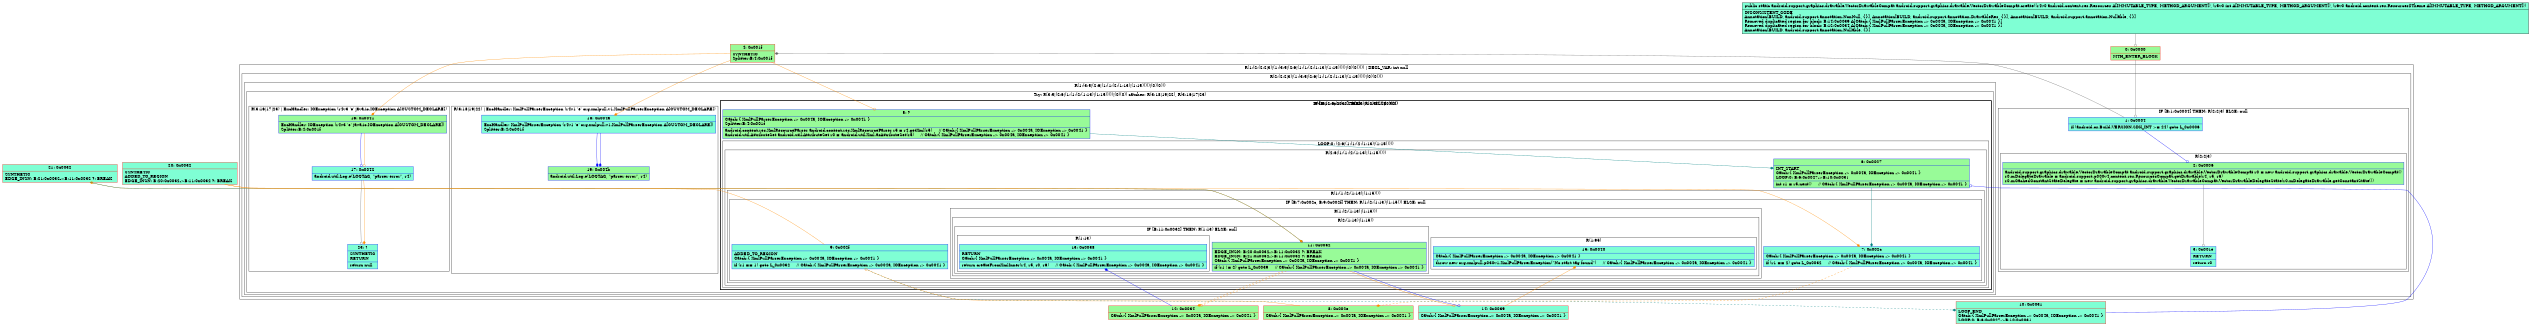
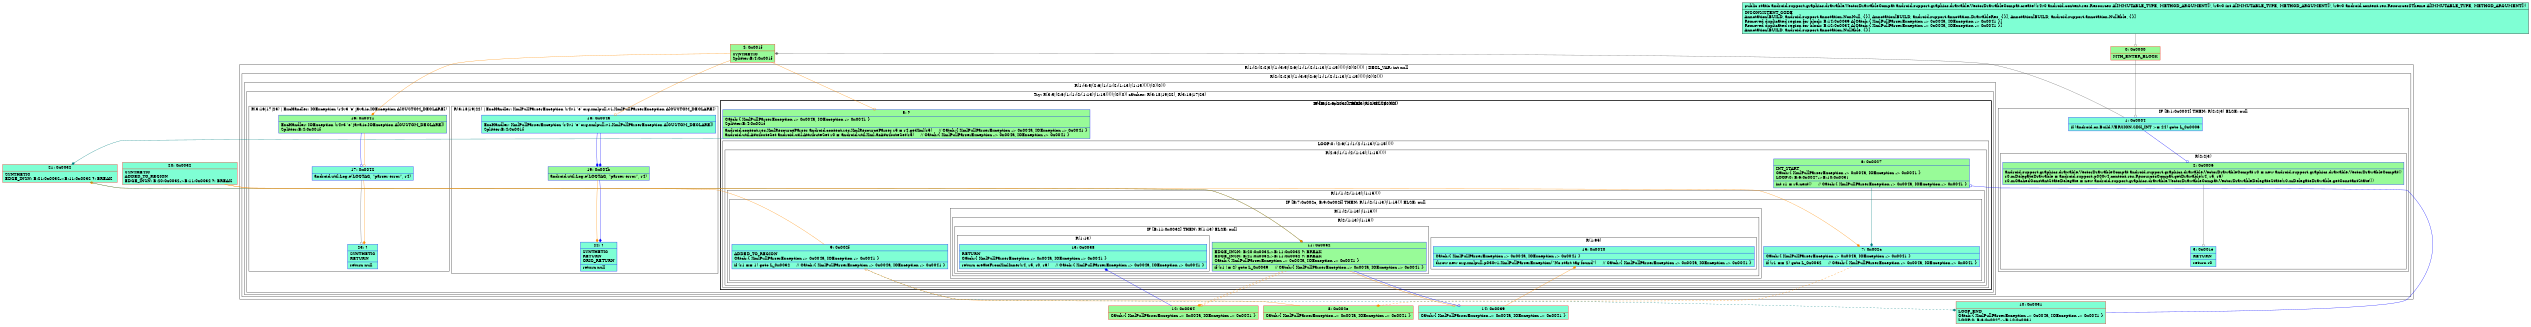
(673, 85) -> (673, 85)
(1447, 152) -> (396, 139)
none -> (599, 257)
